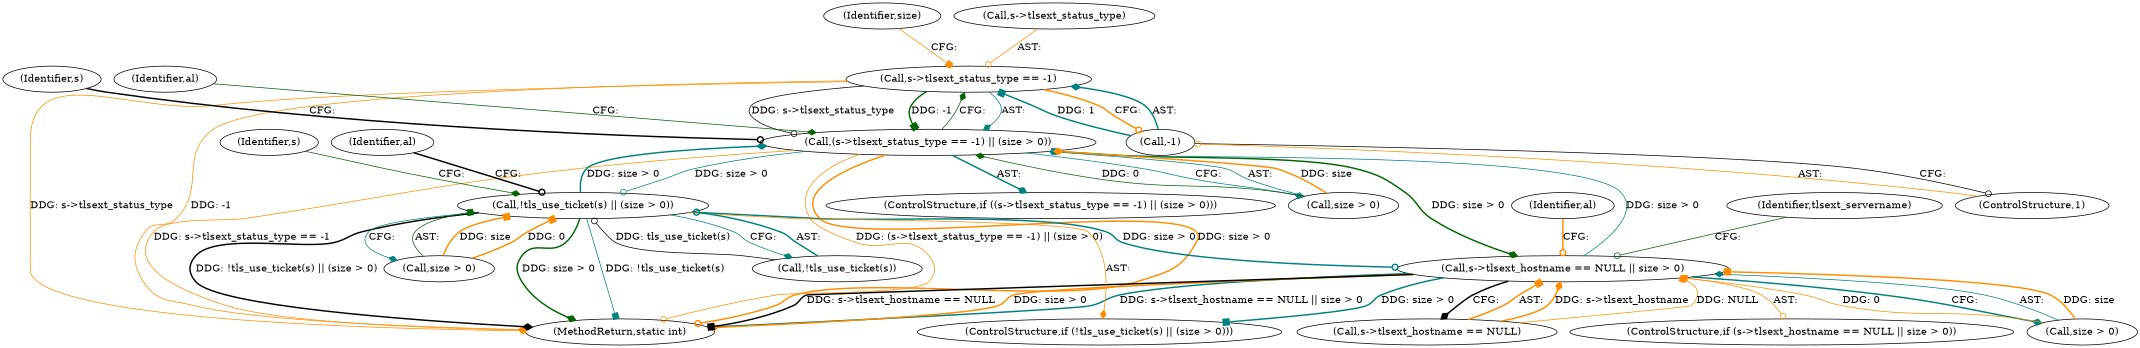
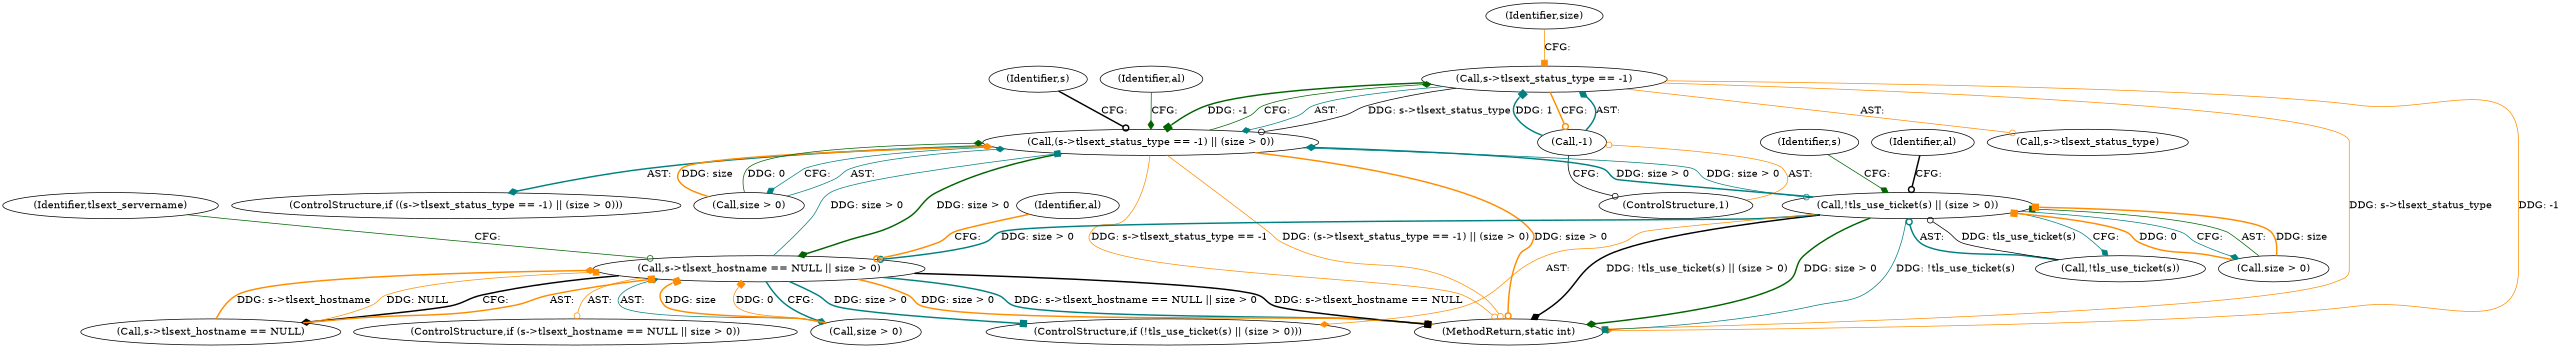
(1014, 46) -> (1818, 111)
